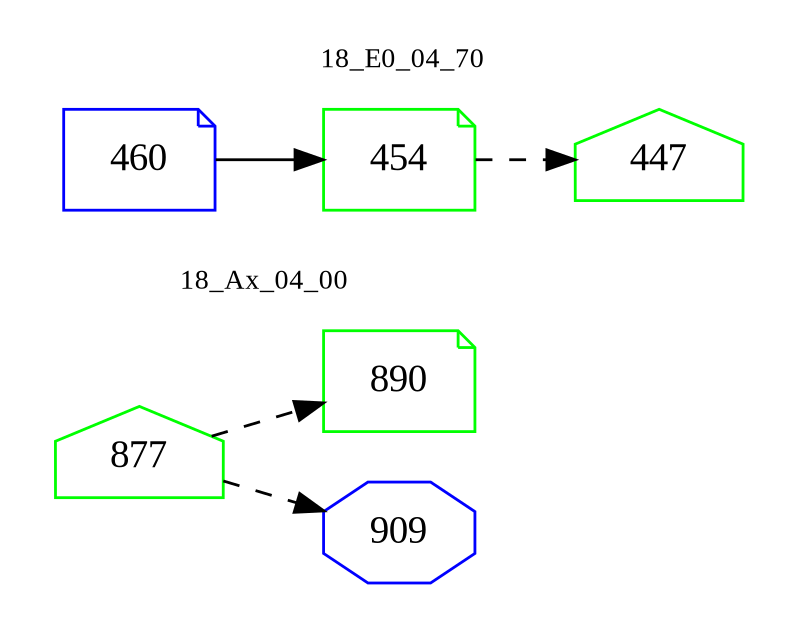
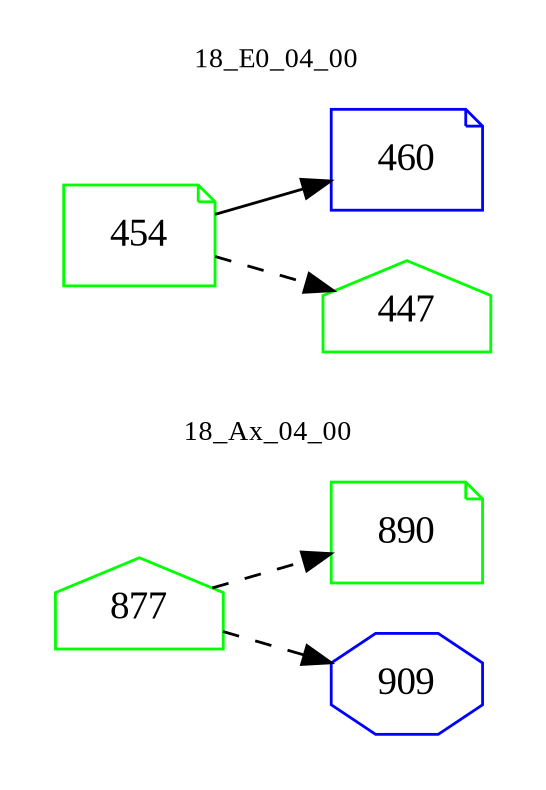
(403, 60) -> (277, 60)
(255, 160) -> (259, 202)
